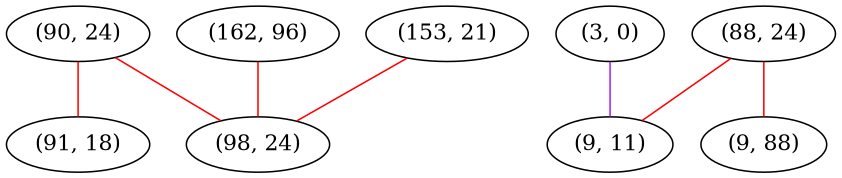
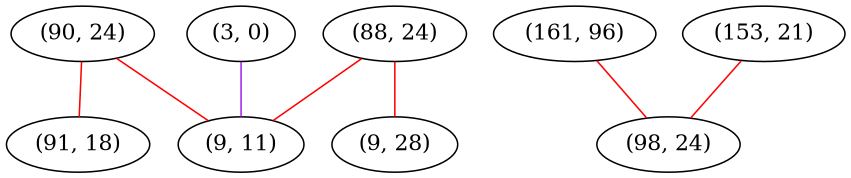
(258, 34) -> (575, 34)
(168, 89) -> (162, 90)
(764, 145) -> (395, 145)
